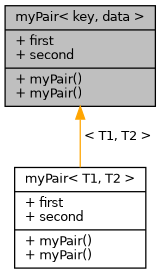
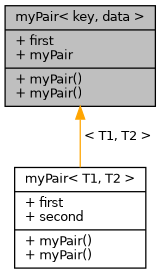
(45, 55) -> (45, 55)
